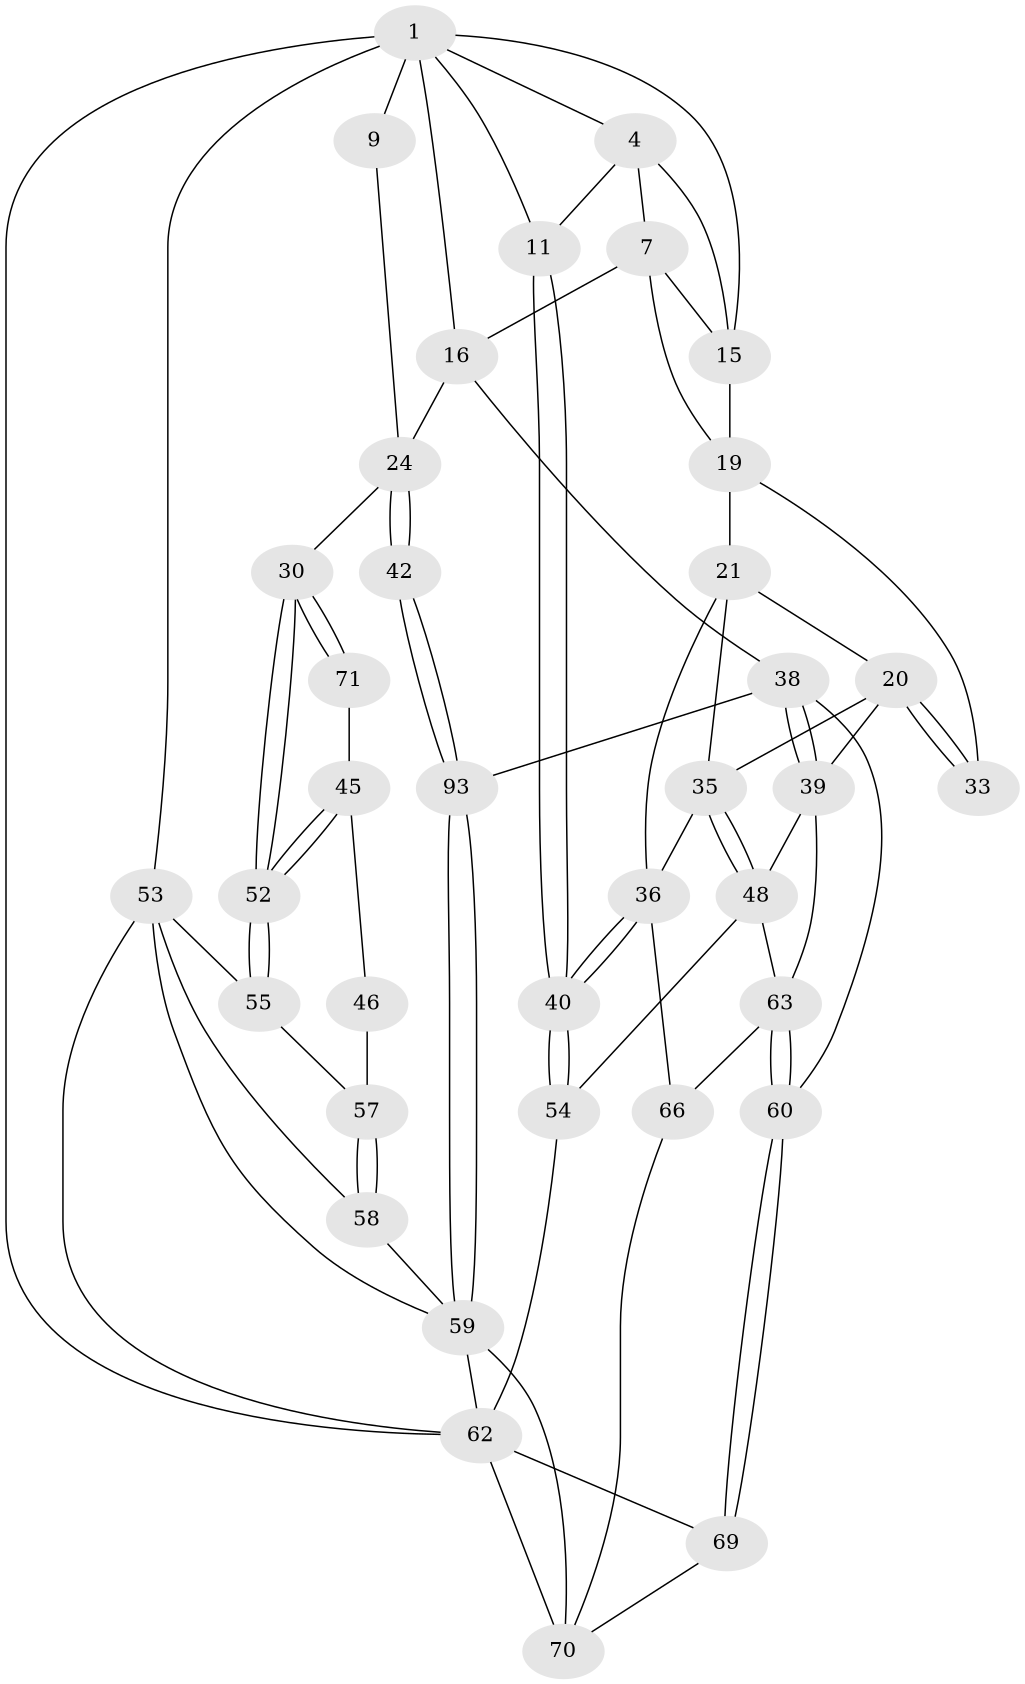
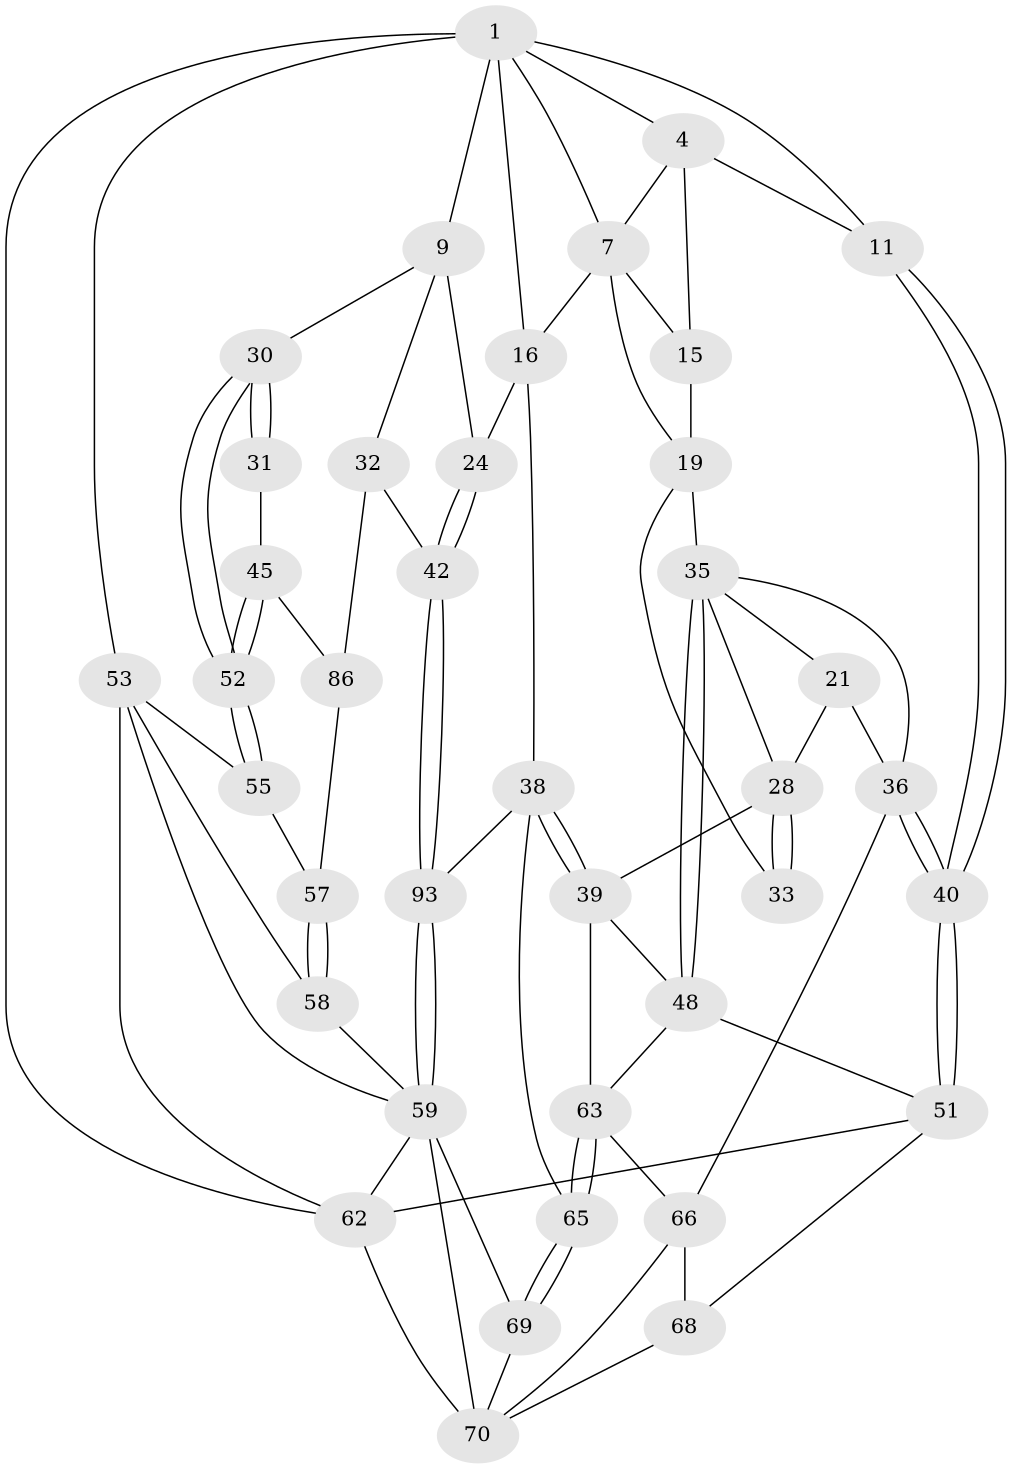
(680, 107) -> (560, 138)
none -> (369, 465)
(346, 518) -> (352, 303)
(730, 519) -> (695, 519)
(349, 680) -> (261, 465)
(896, 680) -> (782, 788)
(367, 1004) -> (342, 680)
(559, 1112) -> (947, 1112)
(781, 1112) -> (577, 1220)
none -> (685, 1328)
(604, 1490) -> (473, 1220)
